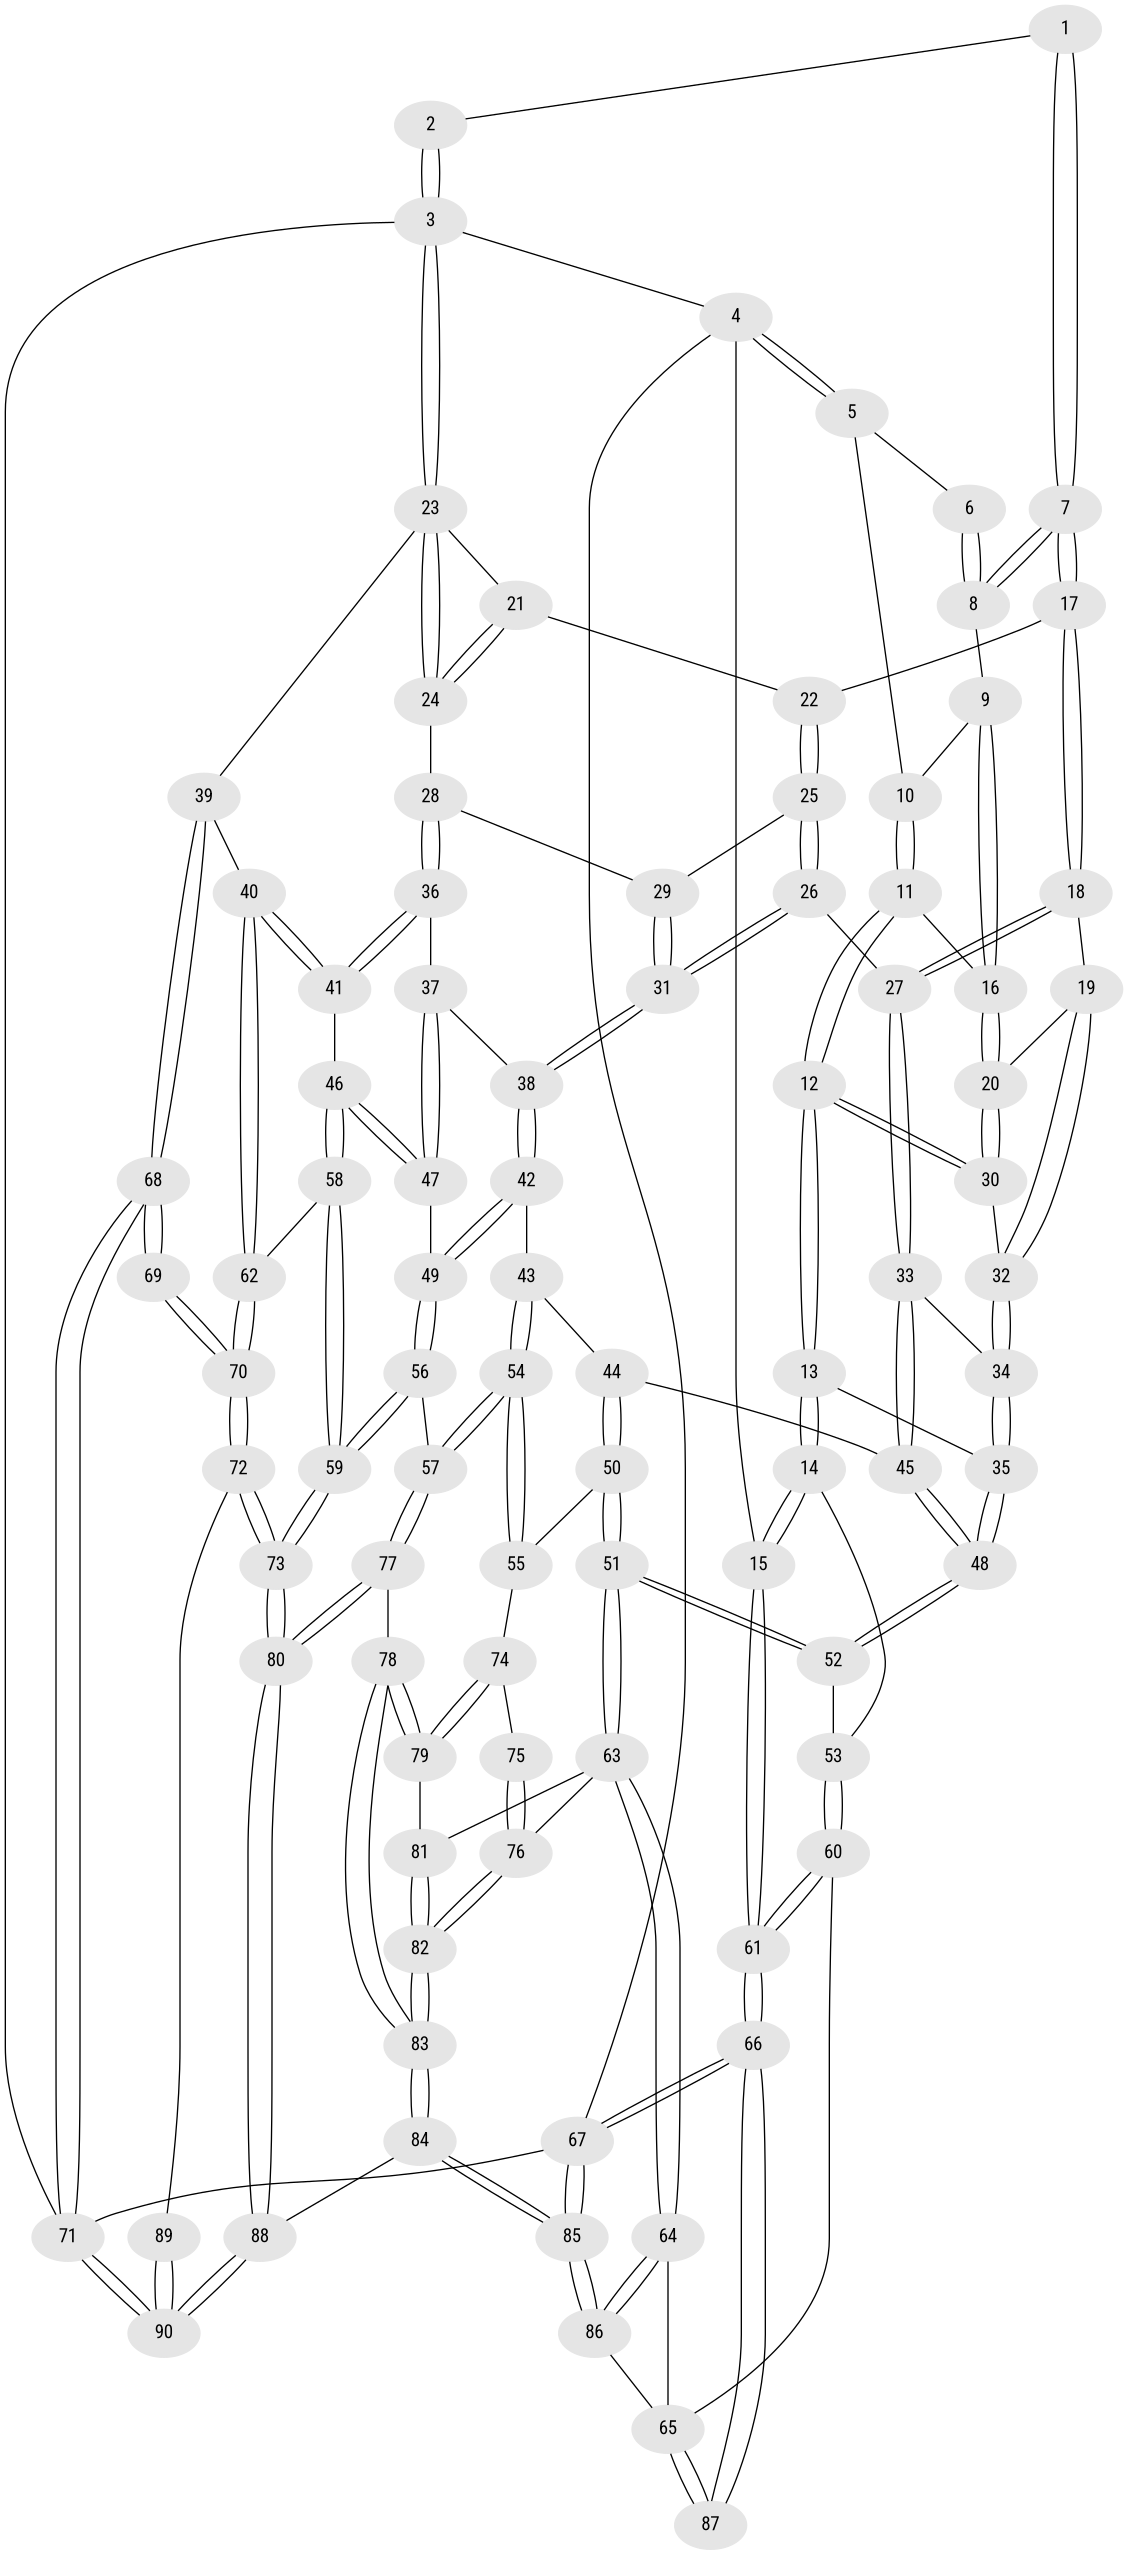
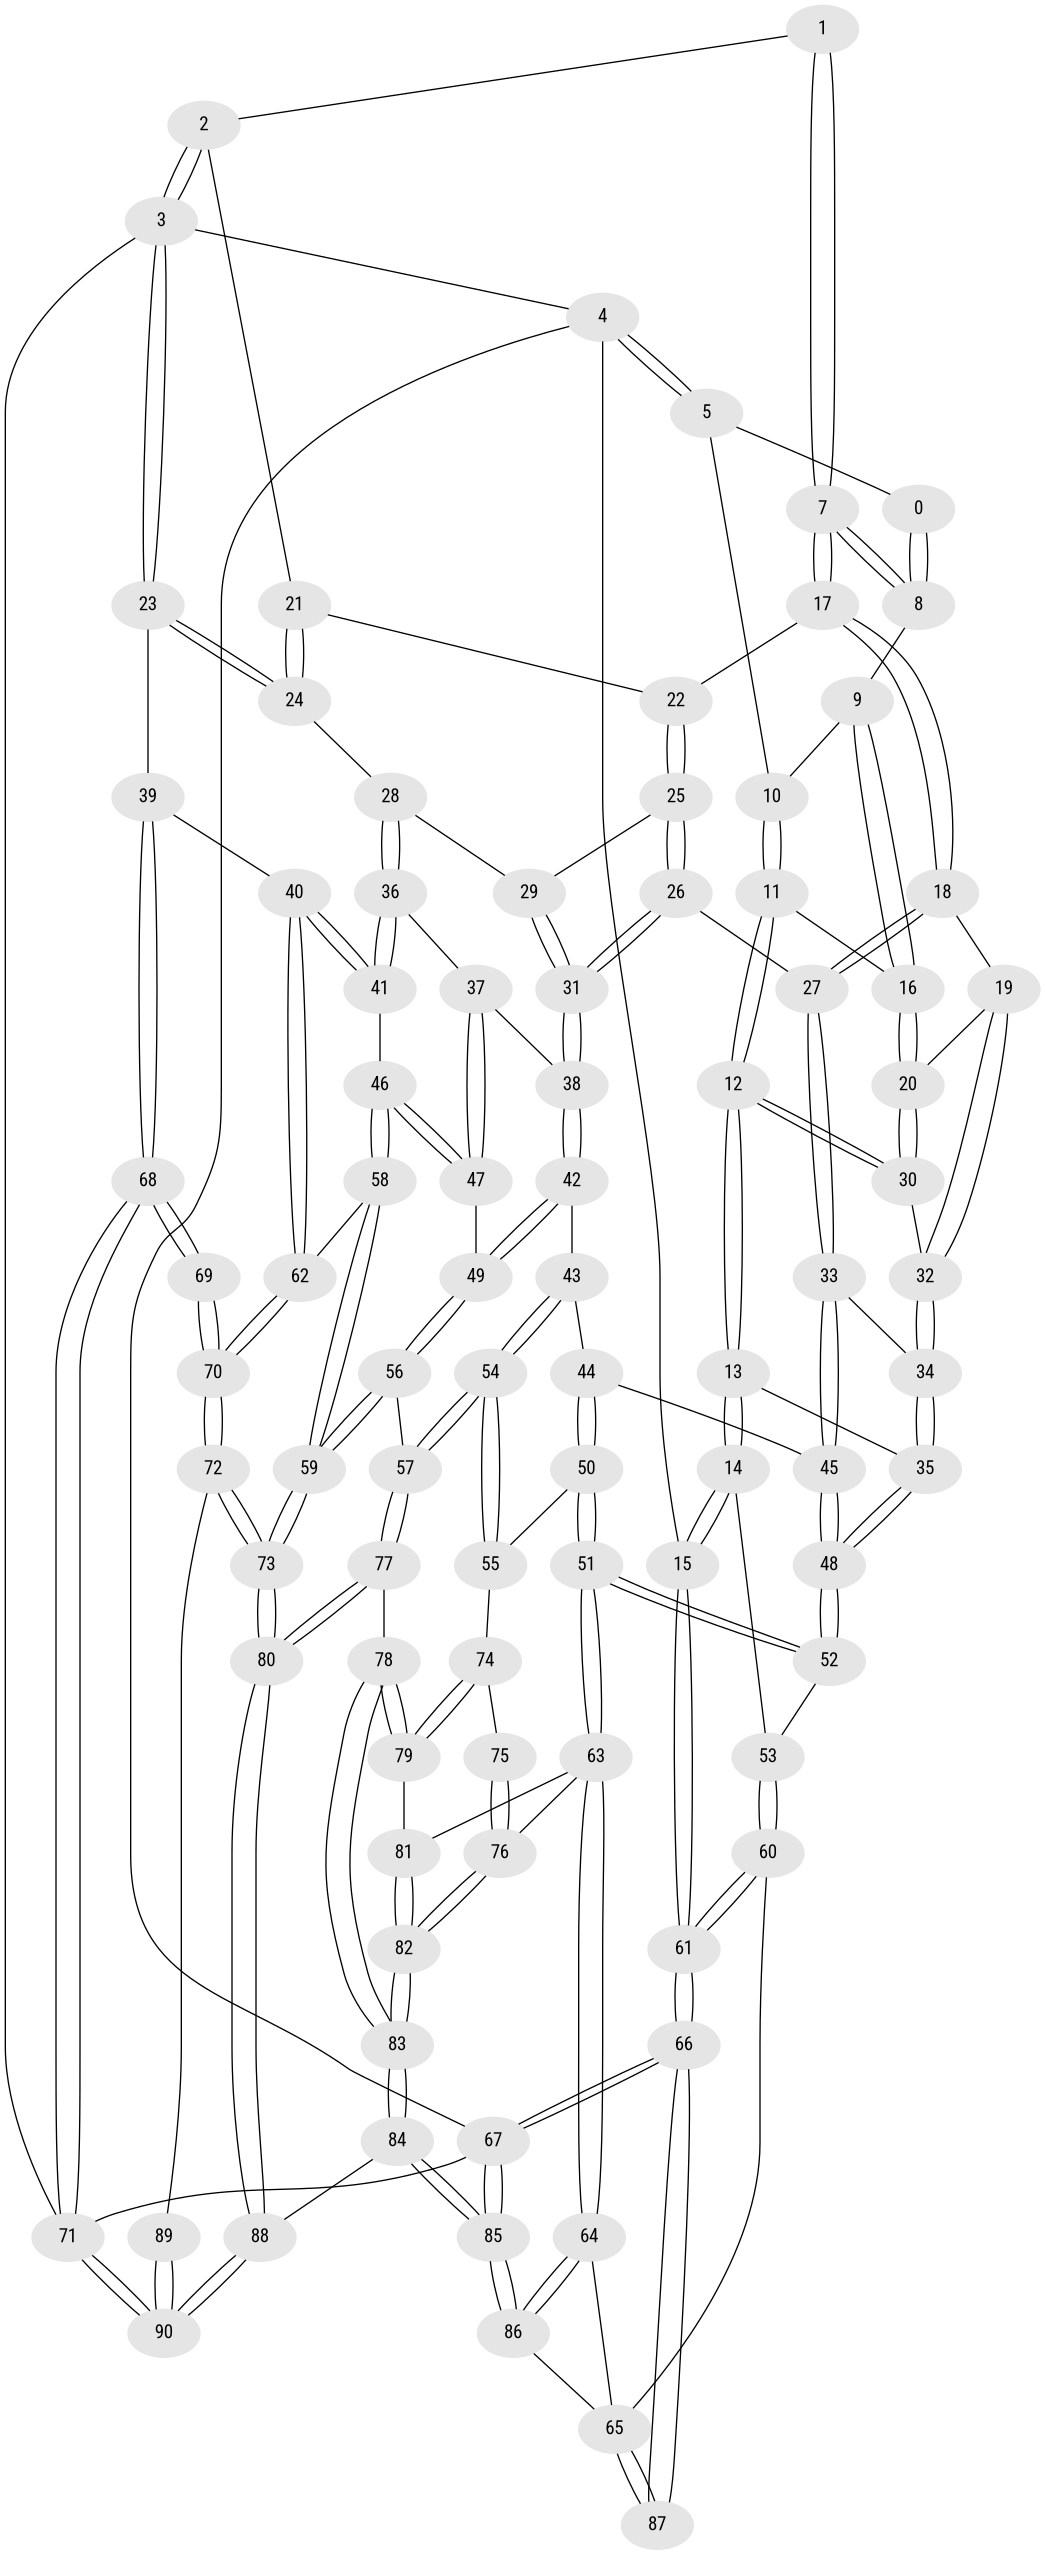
(969, 509) -> (919, 509)
(473, 557) -> (249, 365)
